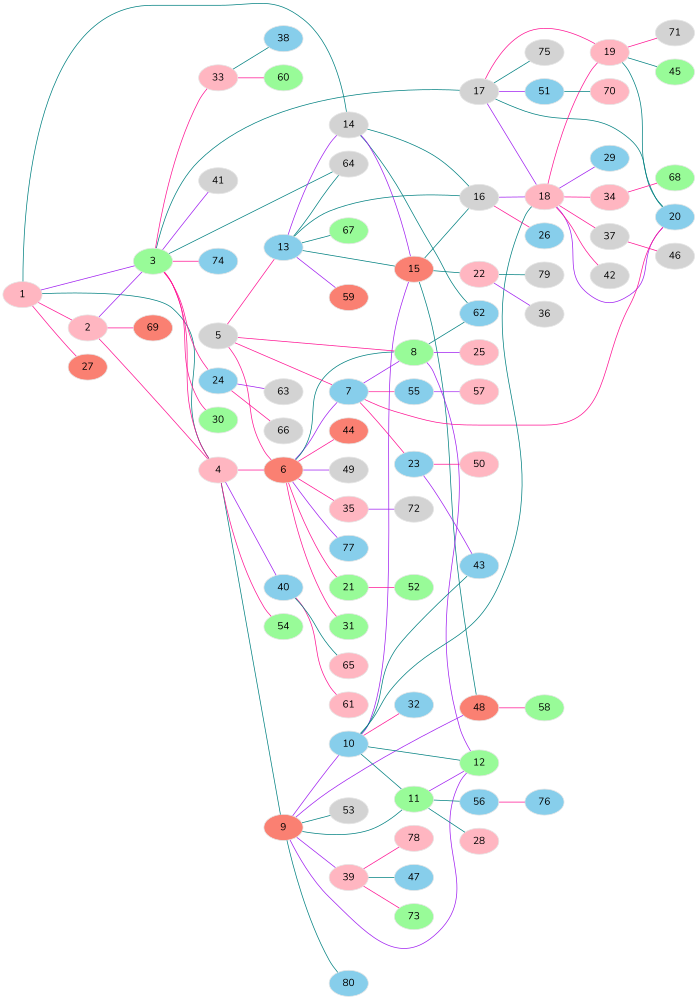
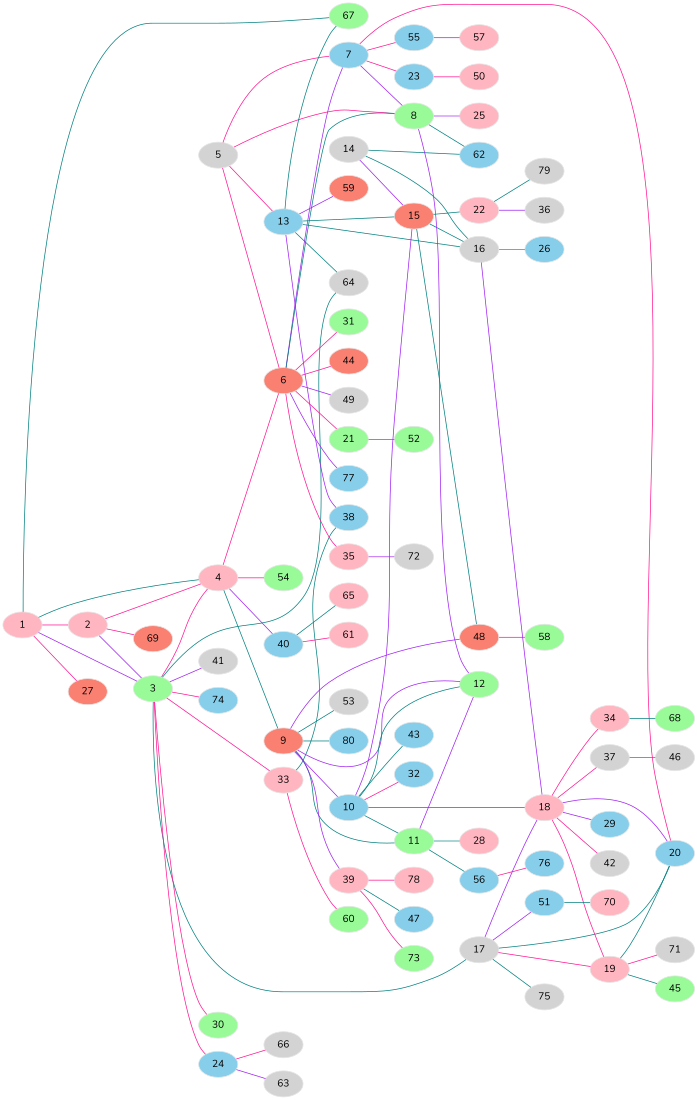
(116, 14) -> (52, 212)
(311, 178) -> (306, 380)
(642, 188) -> (642, 718)
(448, 512) -> none
